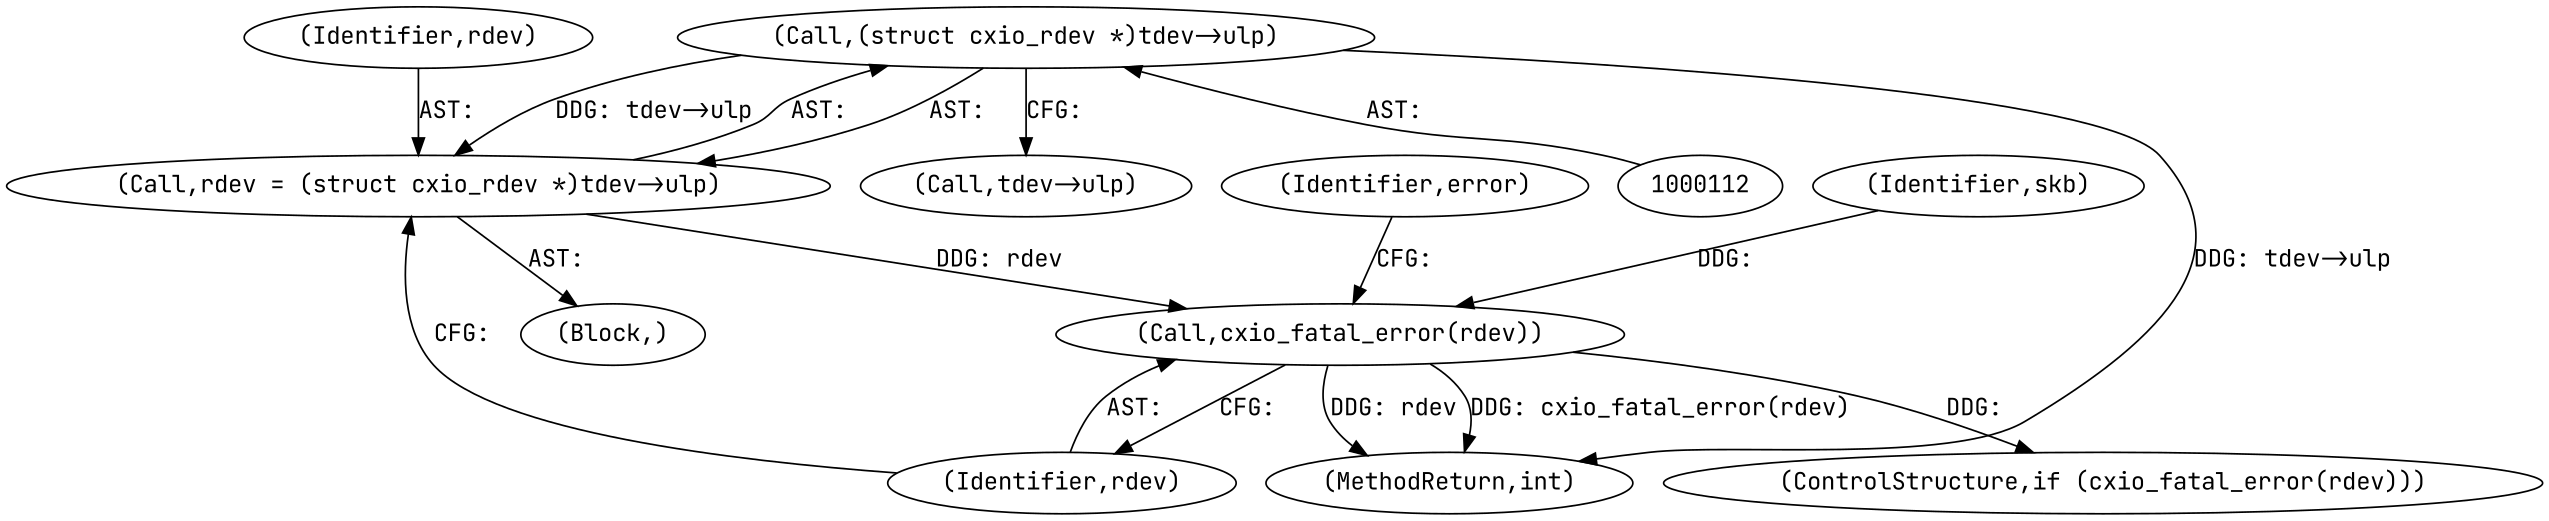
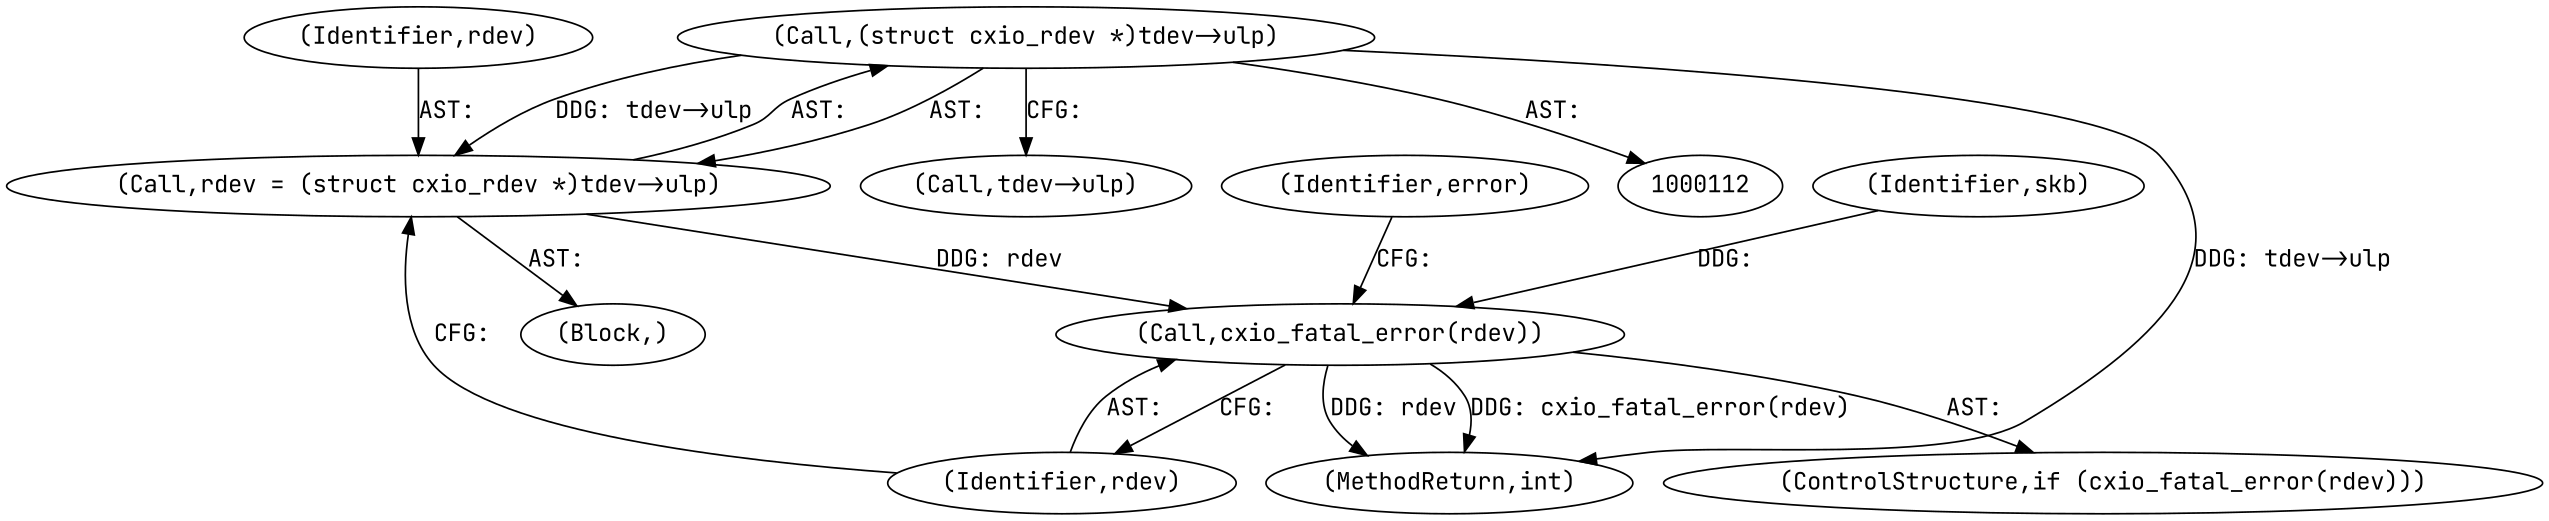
(1389, 129) -> (1434, 98)
(1982, 409) -> (1982, 409)
